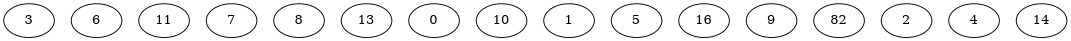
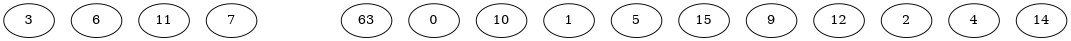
(299, 21) -> none
(367, 21) -> (367, 21)
(704, 21) -> (704, 21)
(839, 21) -> (839, 21)
